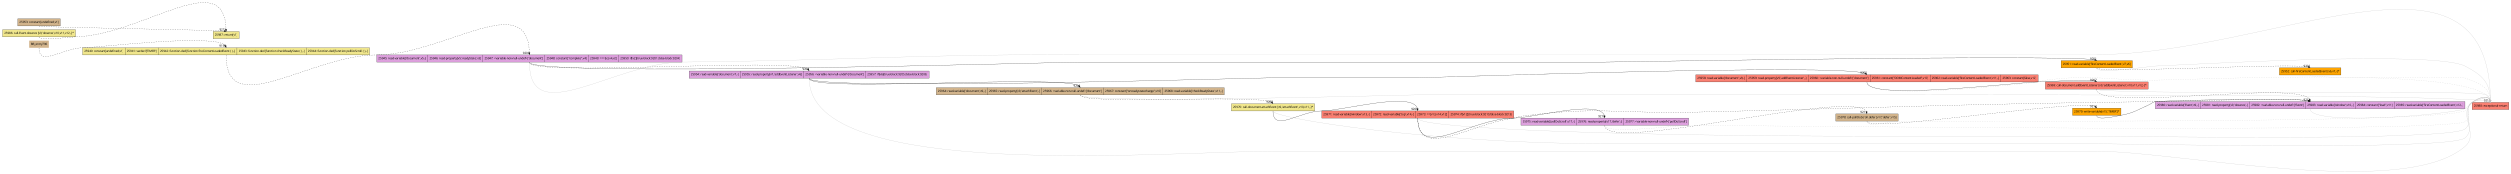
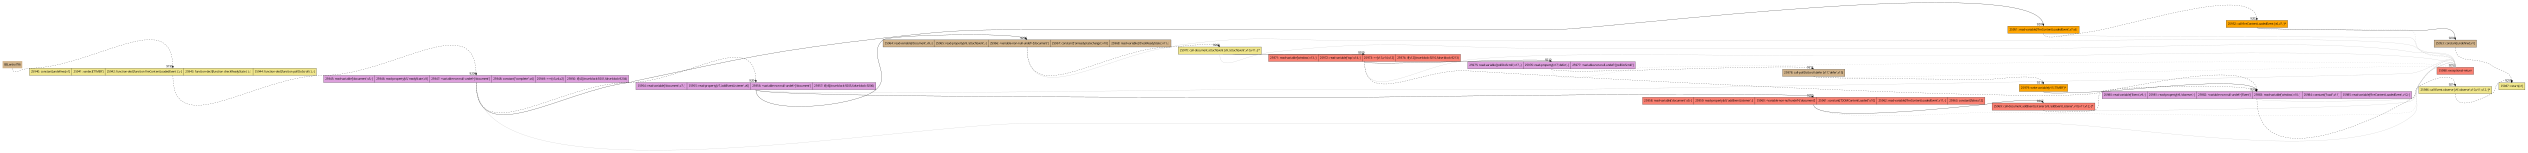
none -> (2359, 30)
none -> (2353, 126)
